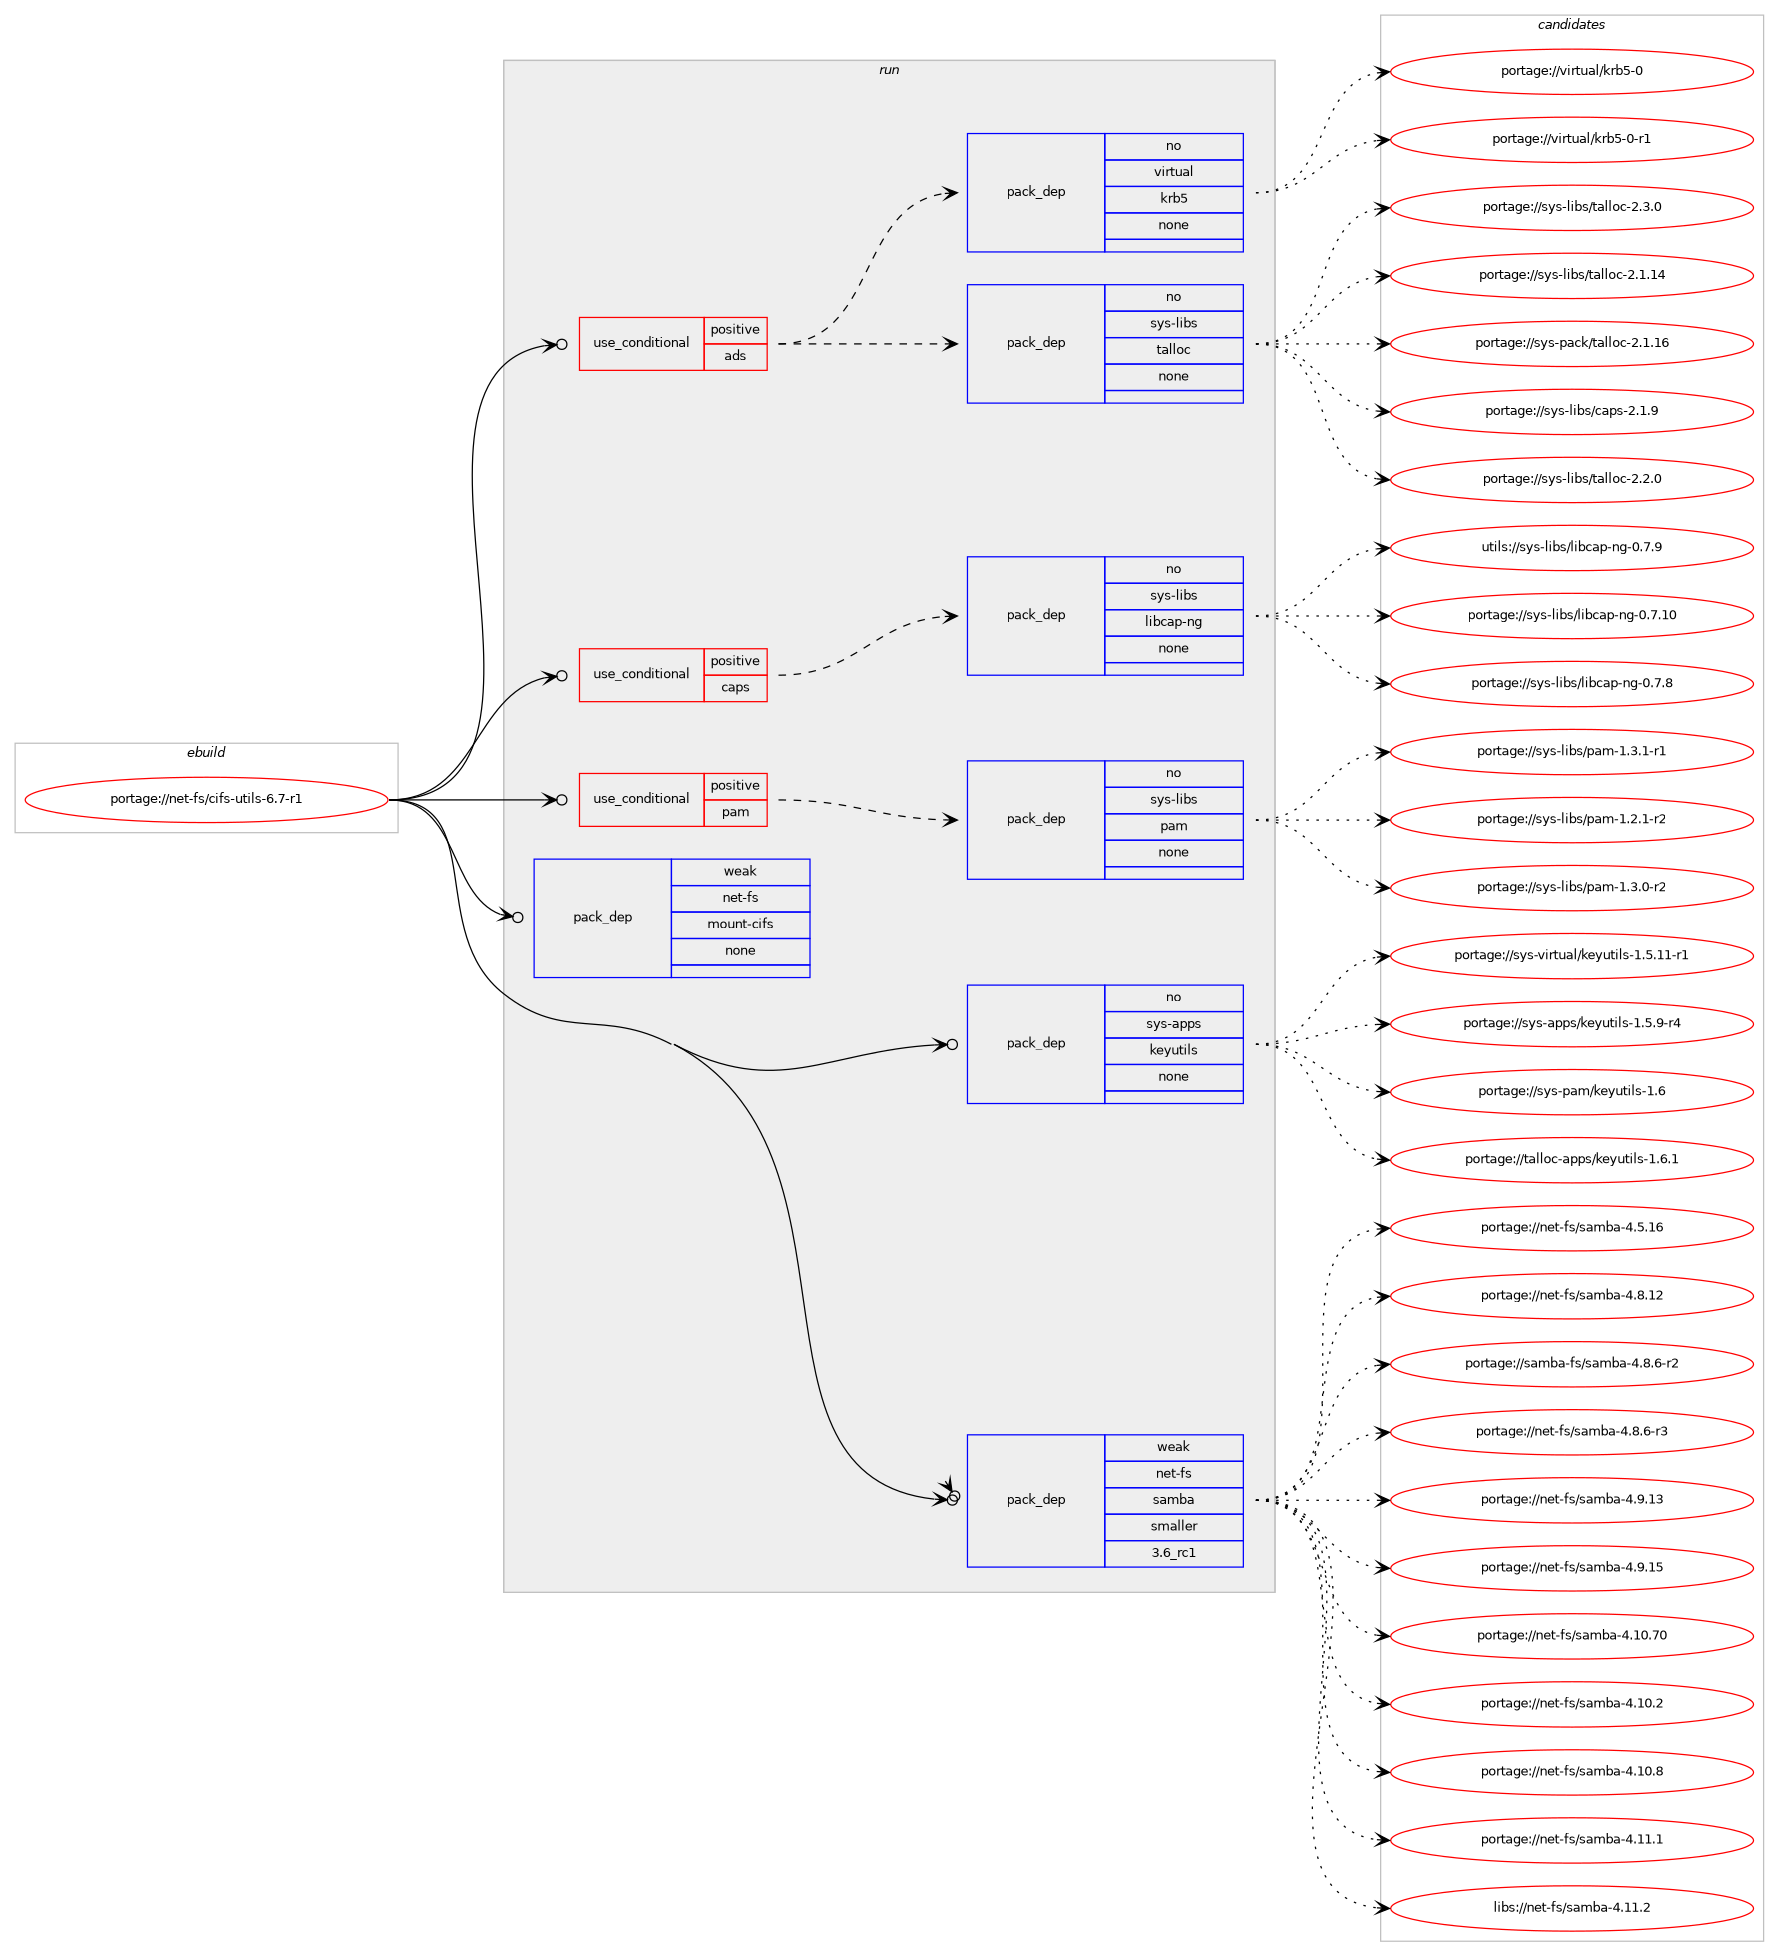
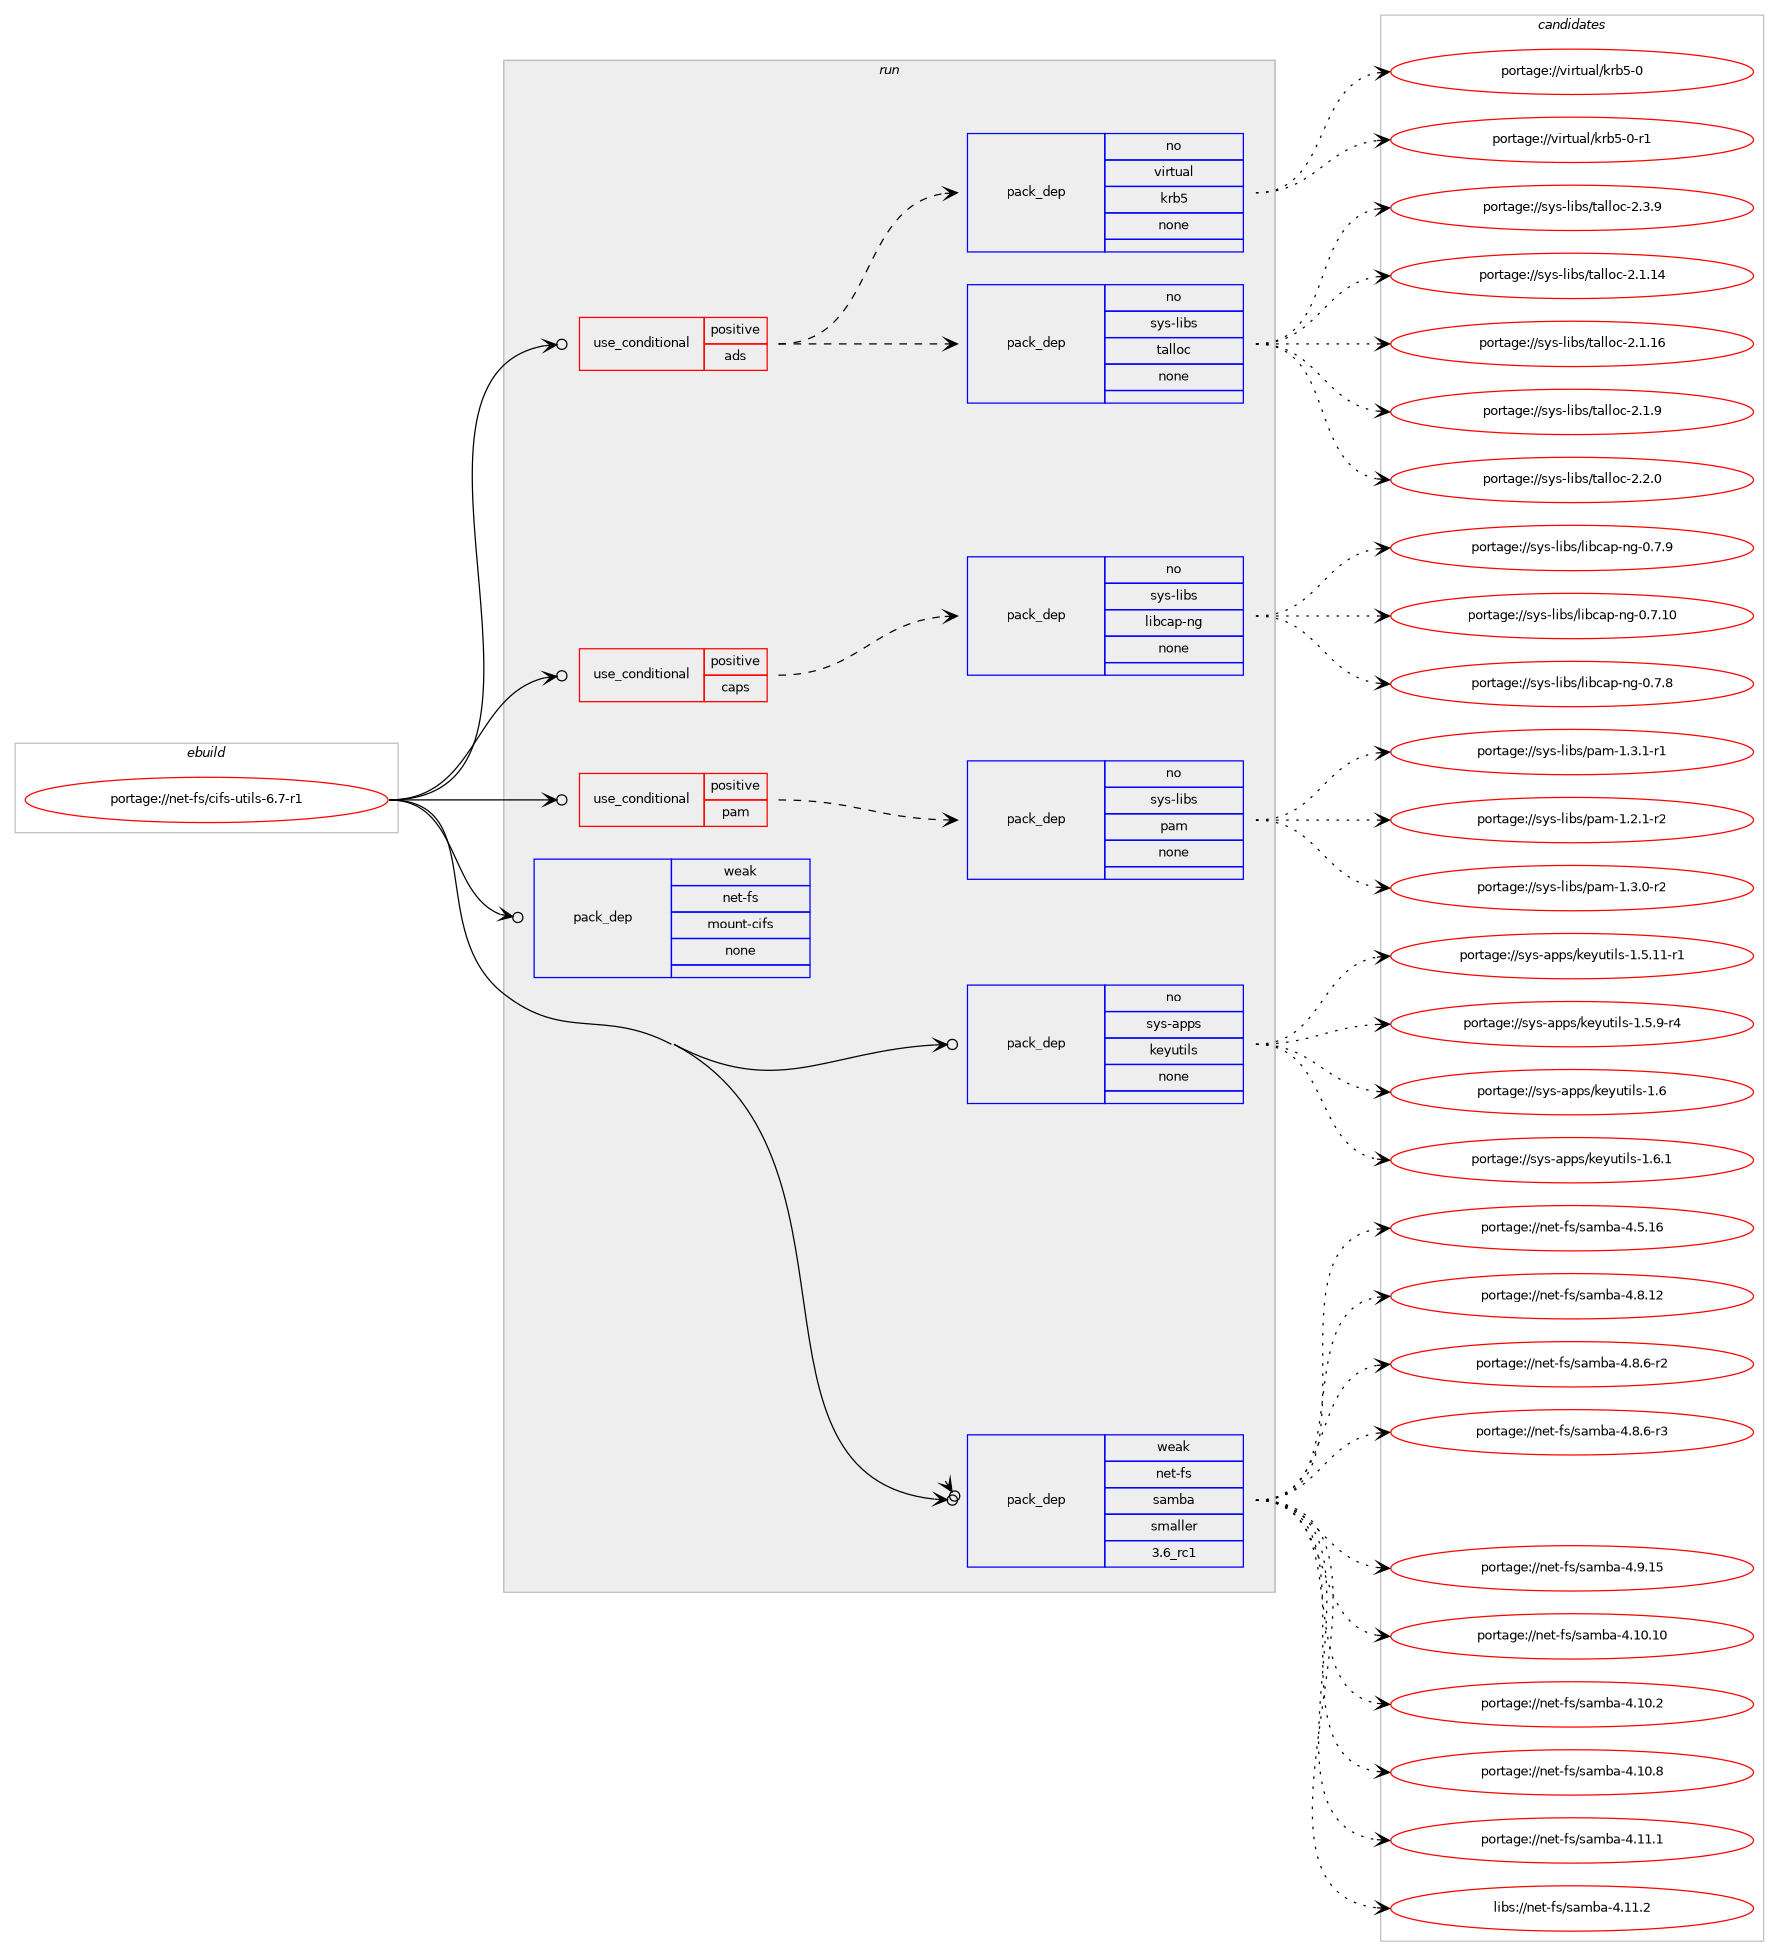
(1572, 208) -> (1572, 208)
(1572, 344) -> (1572, 344)
(1572, 412) -> (1572, 412)
(1572, 548) -> (1572, 548)
(1572, 956) -> (1572, 956)
(1572, 1092) -> (1572, 1092)
(1572, 1160) -> (1572, 1160)
(1572, 1364) -> (1572, 1364)
(1572, 1500) -> none
(1572, 1636) -> (1572, 1636)
